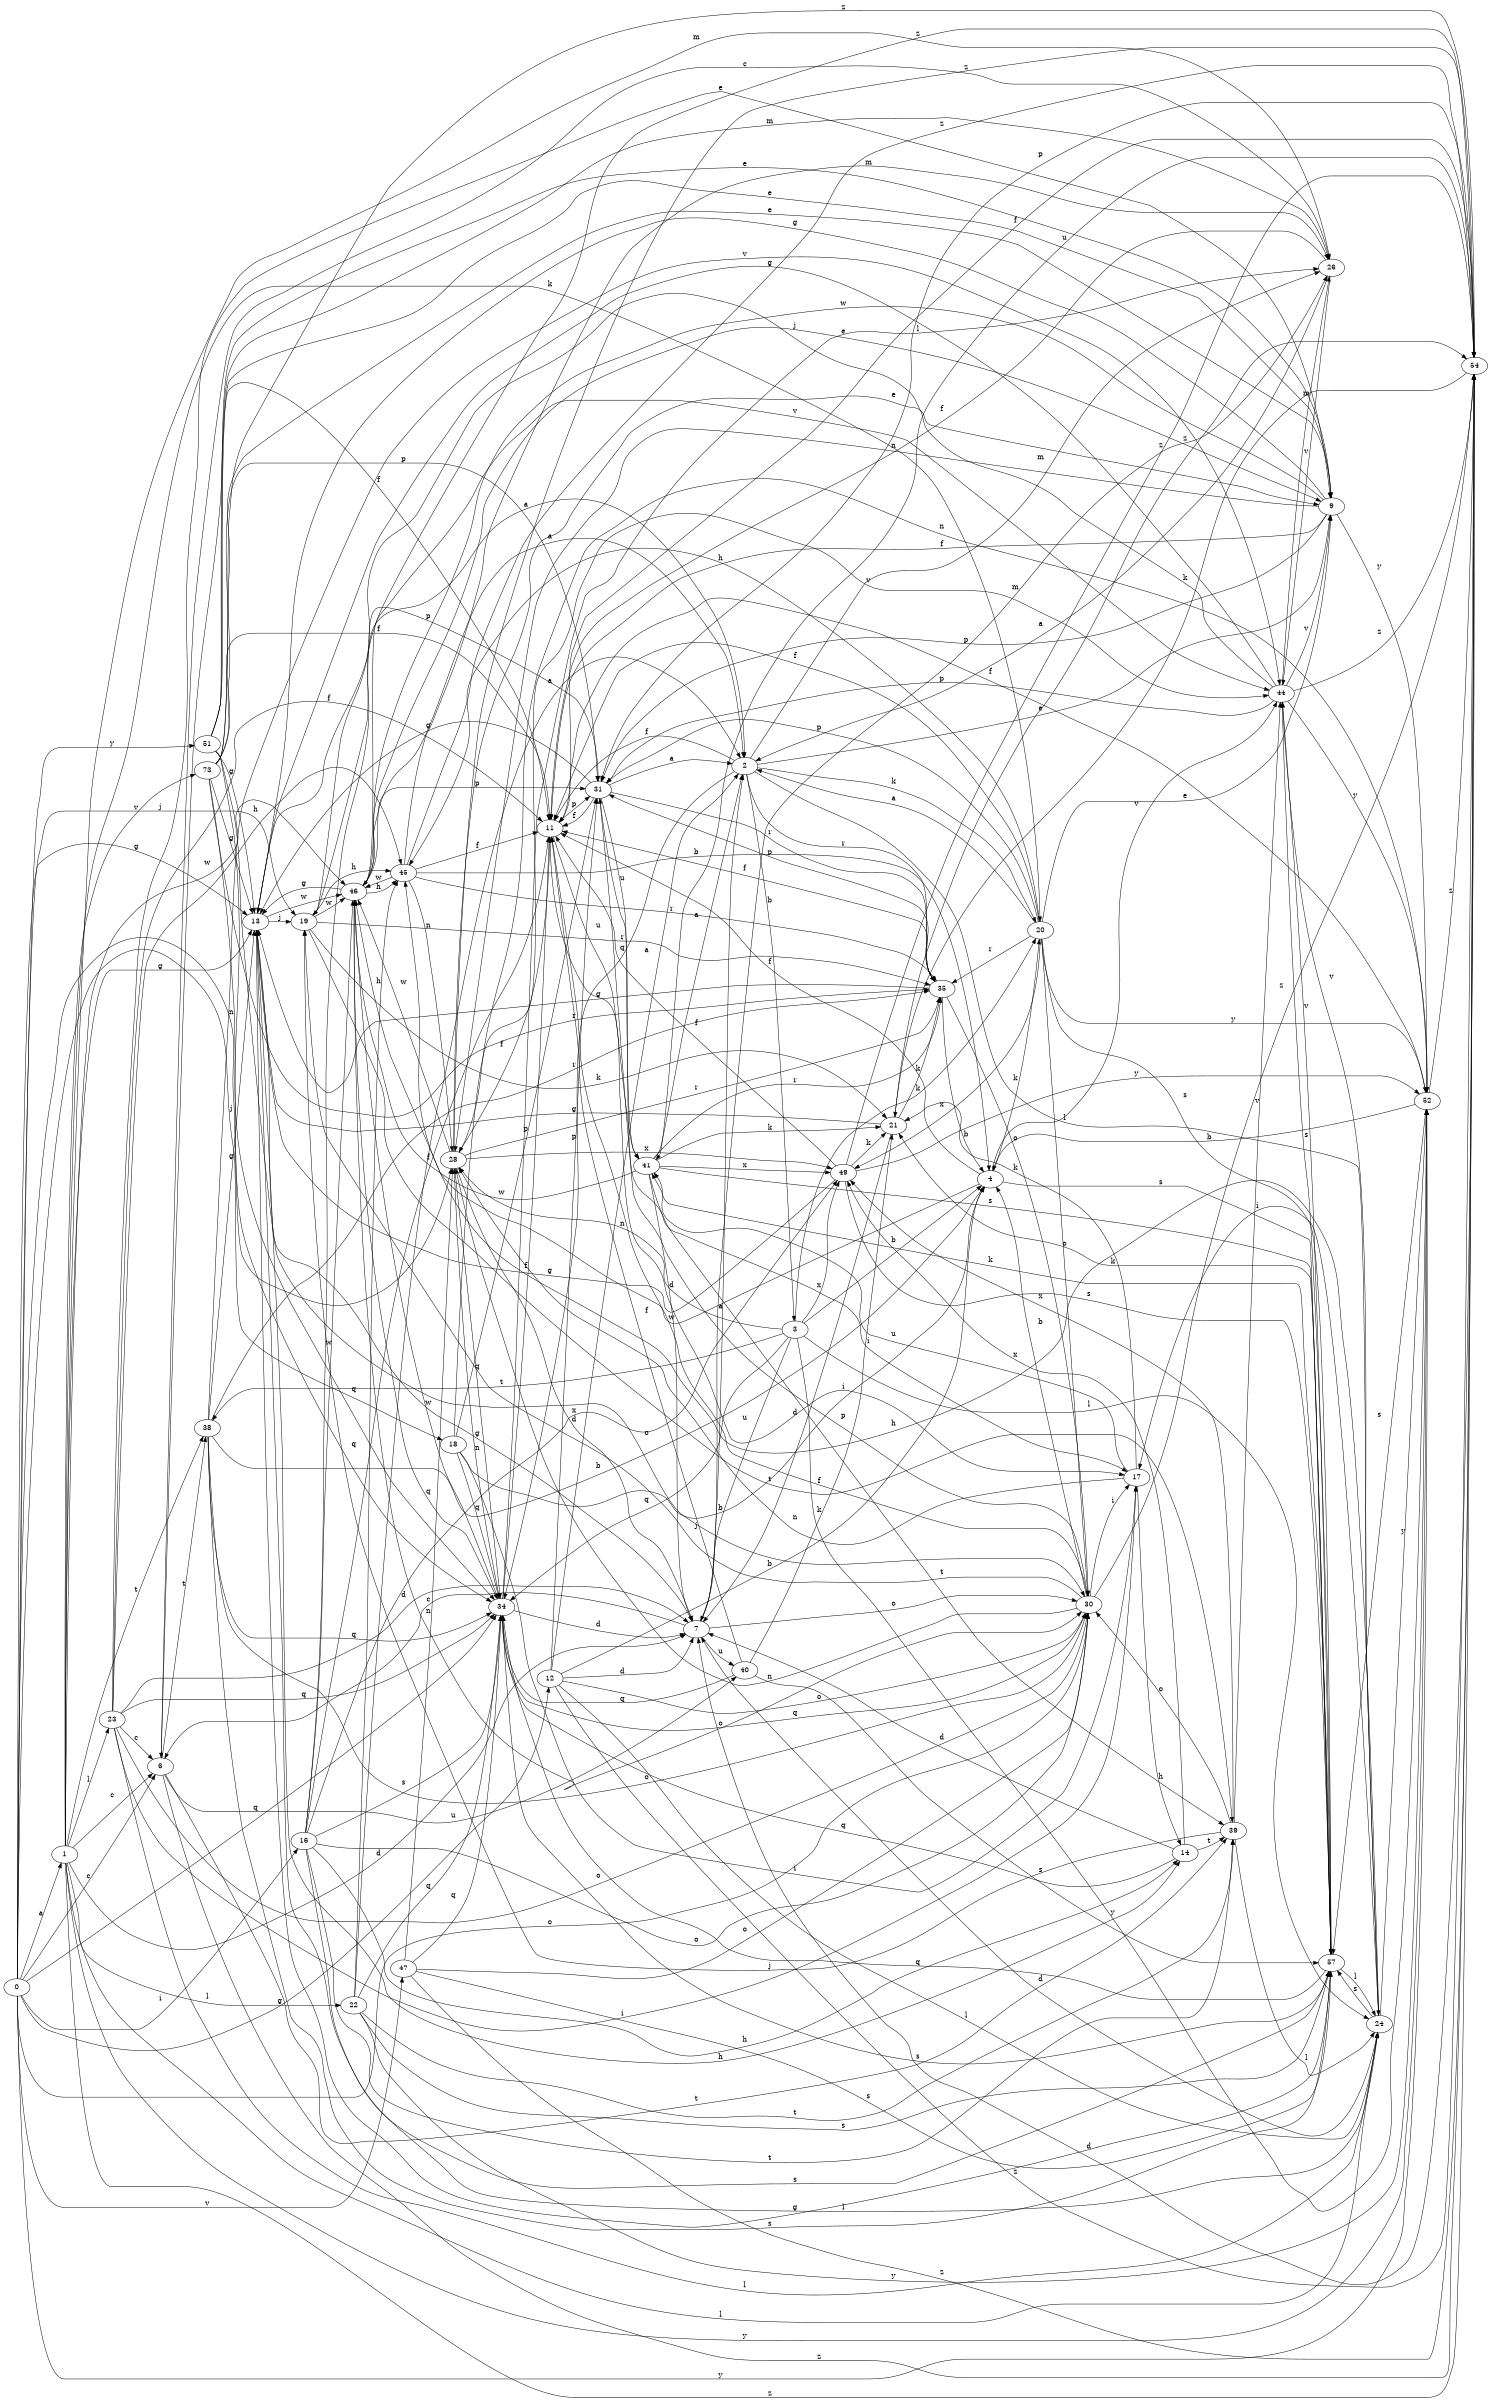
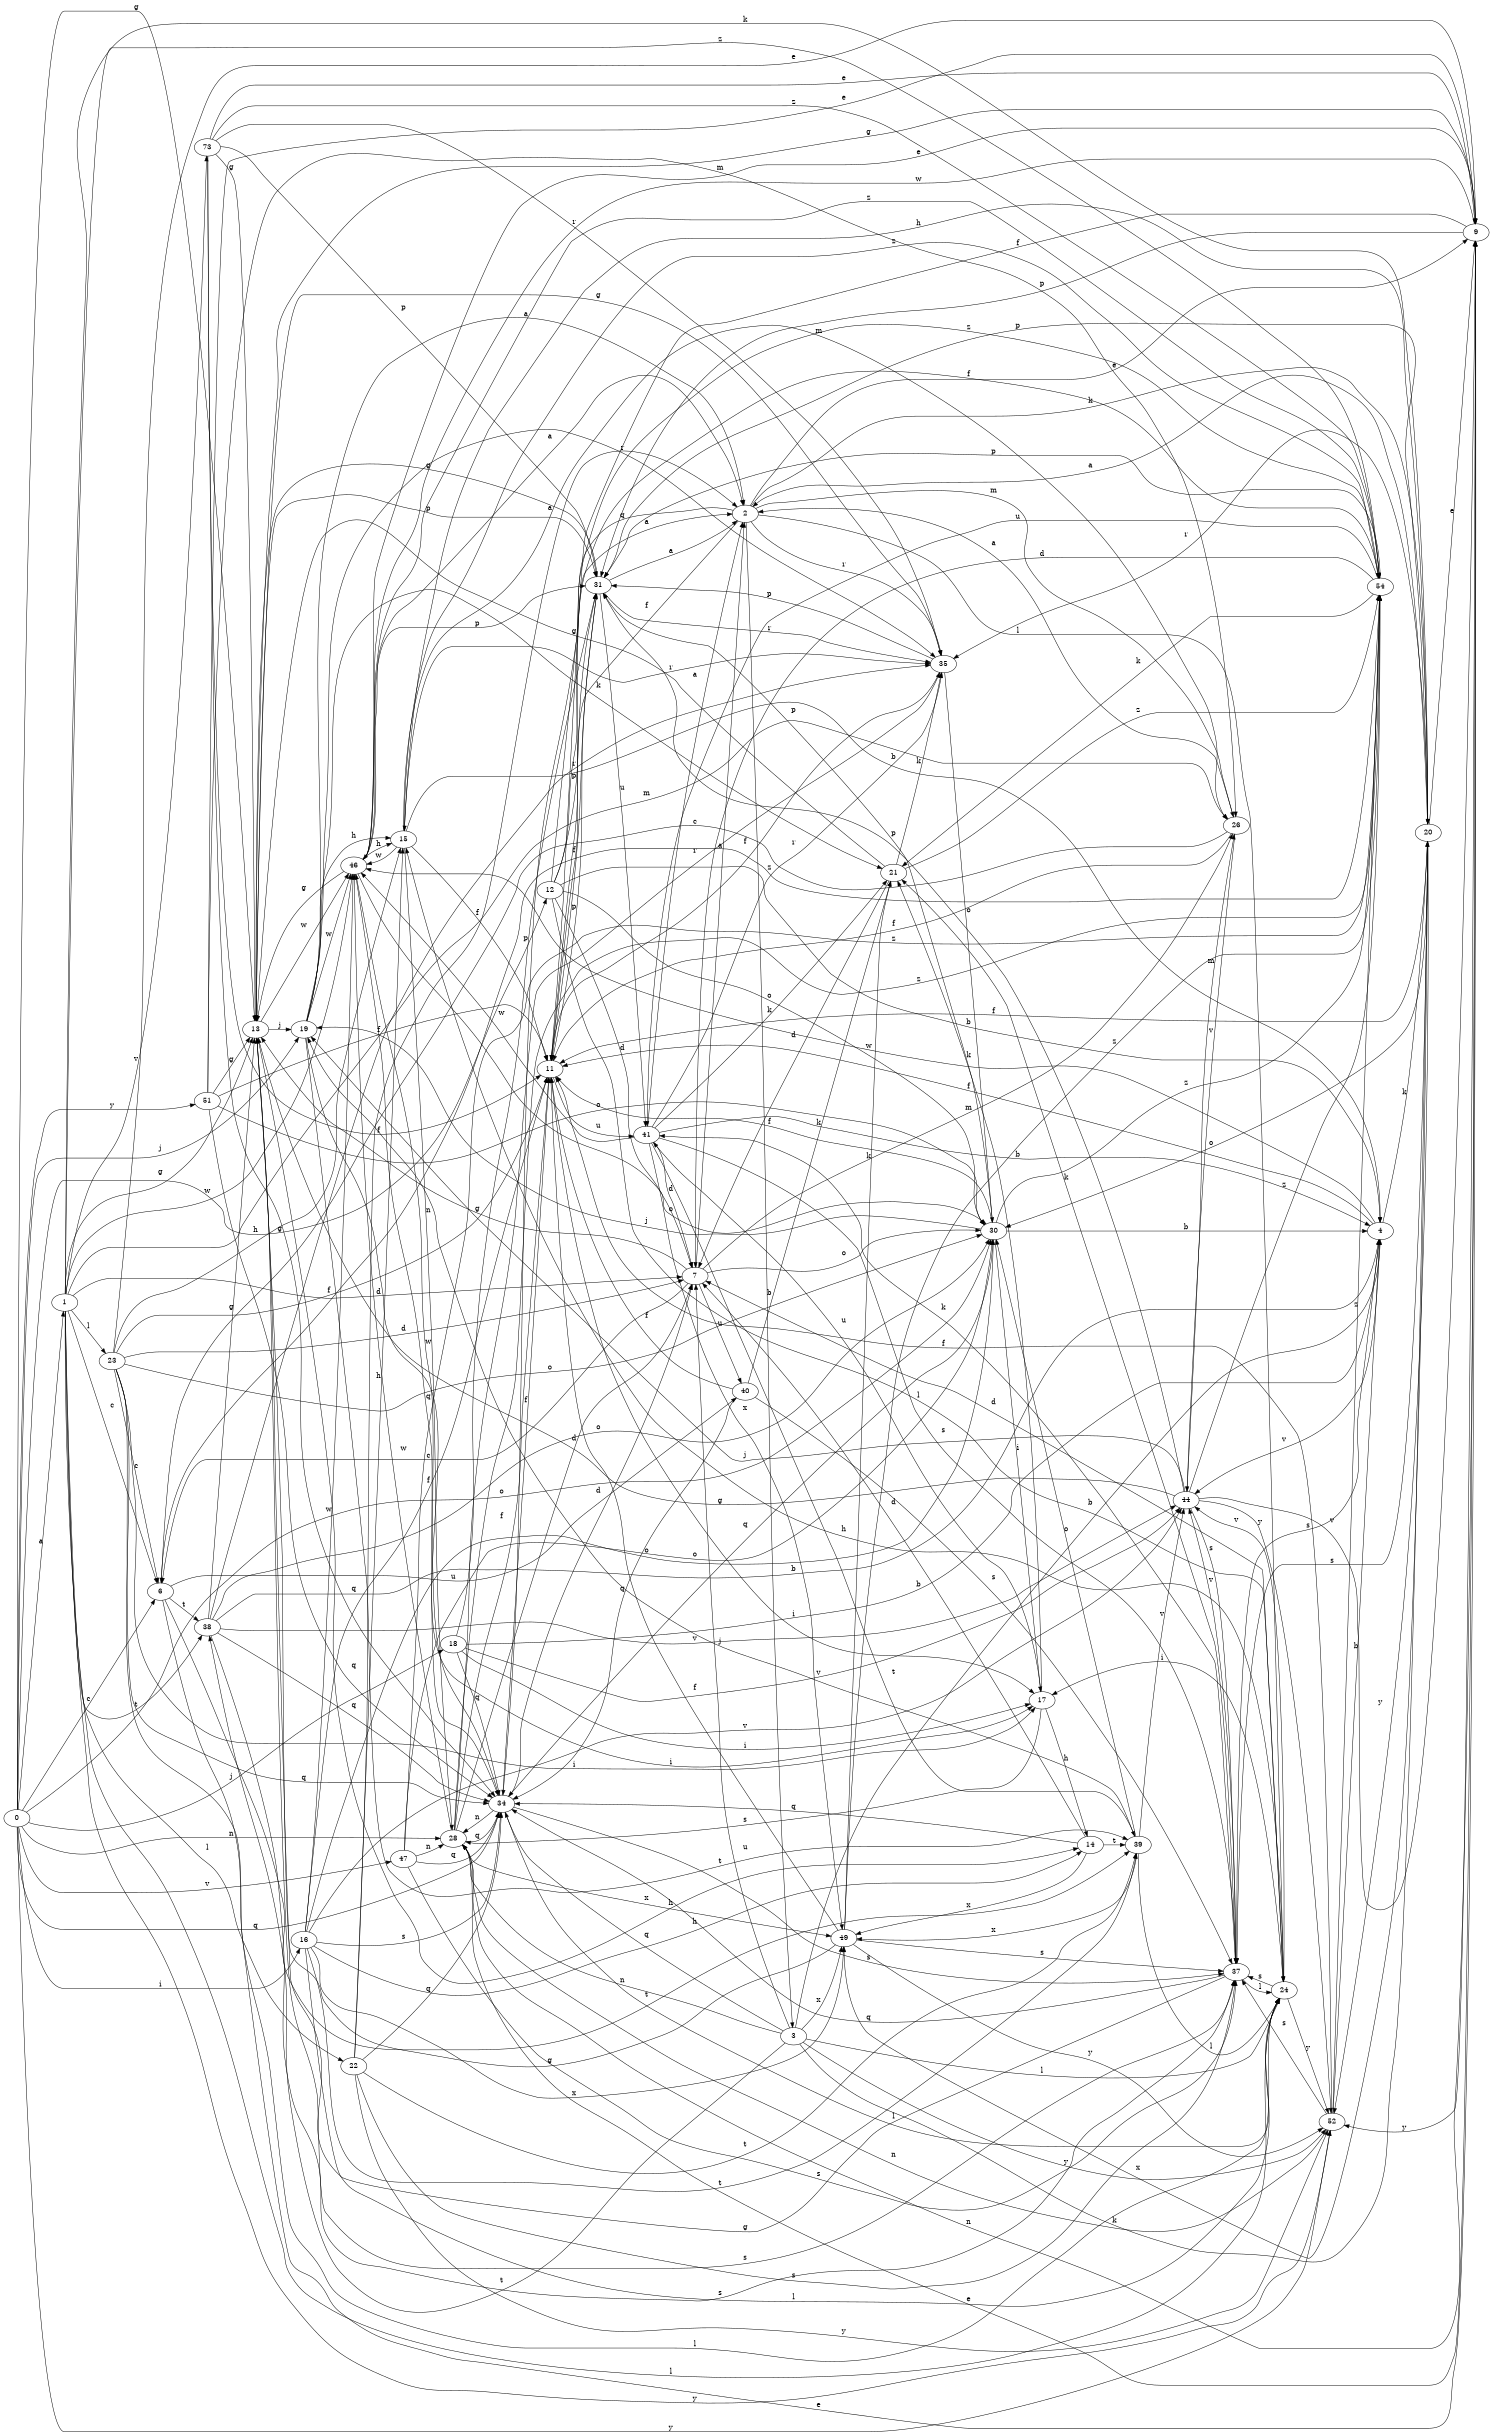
(565, 673) -> (865, 2114)
(404, 873) -> (404, 840)
(950, 1086) -> (1016, 1159)
(706, 1245) -> (451, 1674)
(795, 1517) -> (745, 1820)
(670, 1647) -> none
(1332, 1963) -> (1236, 1972)
